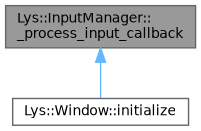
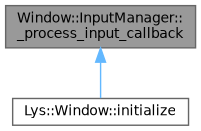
(101, 27) -> (101, 27)
